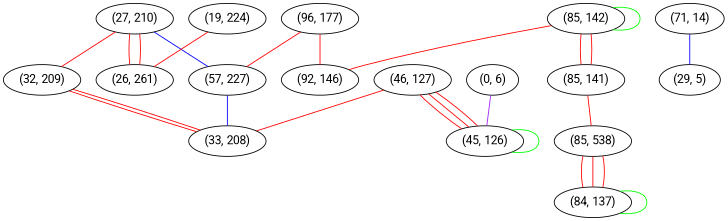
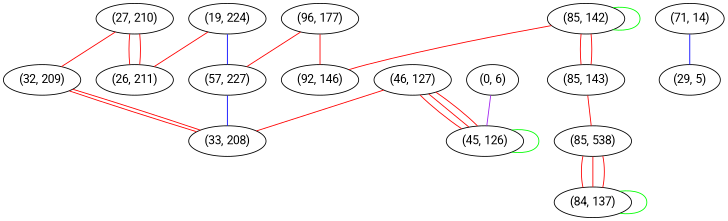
(176, 46) -> (227, 49)
(135, 80) -> (135, 80)
(586, 80) -> (586, 80)
